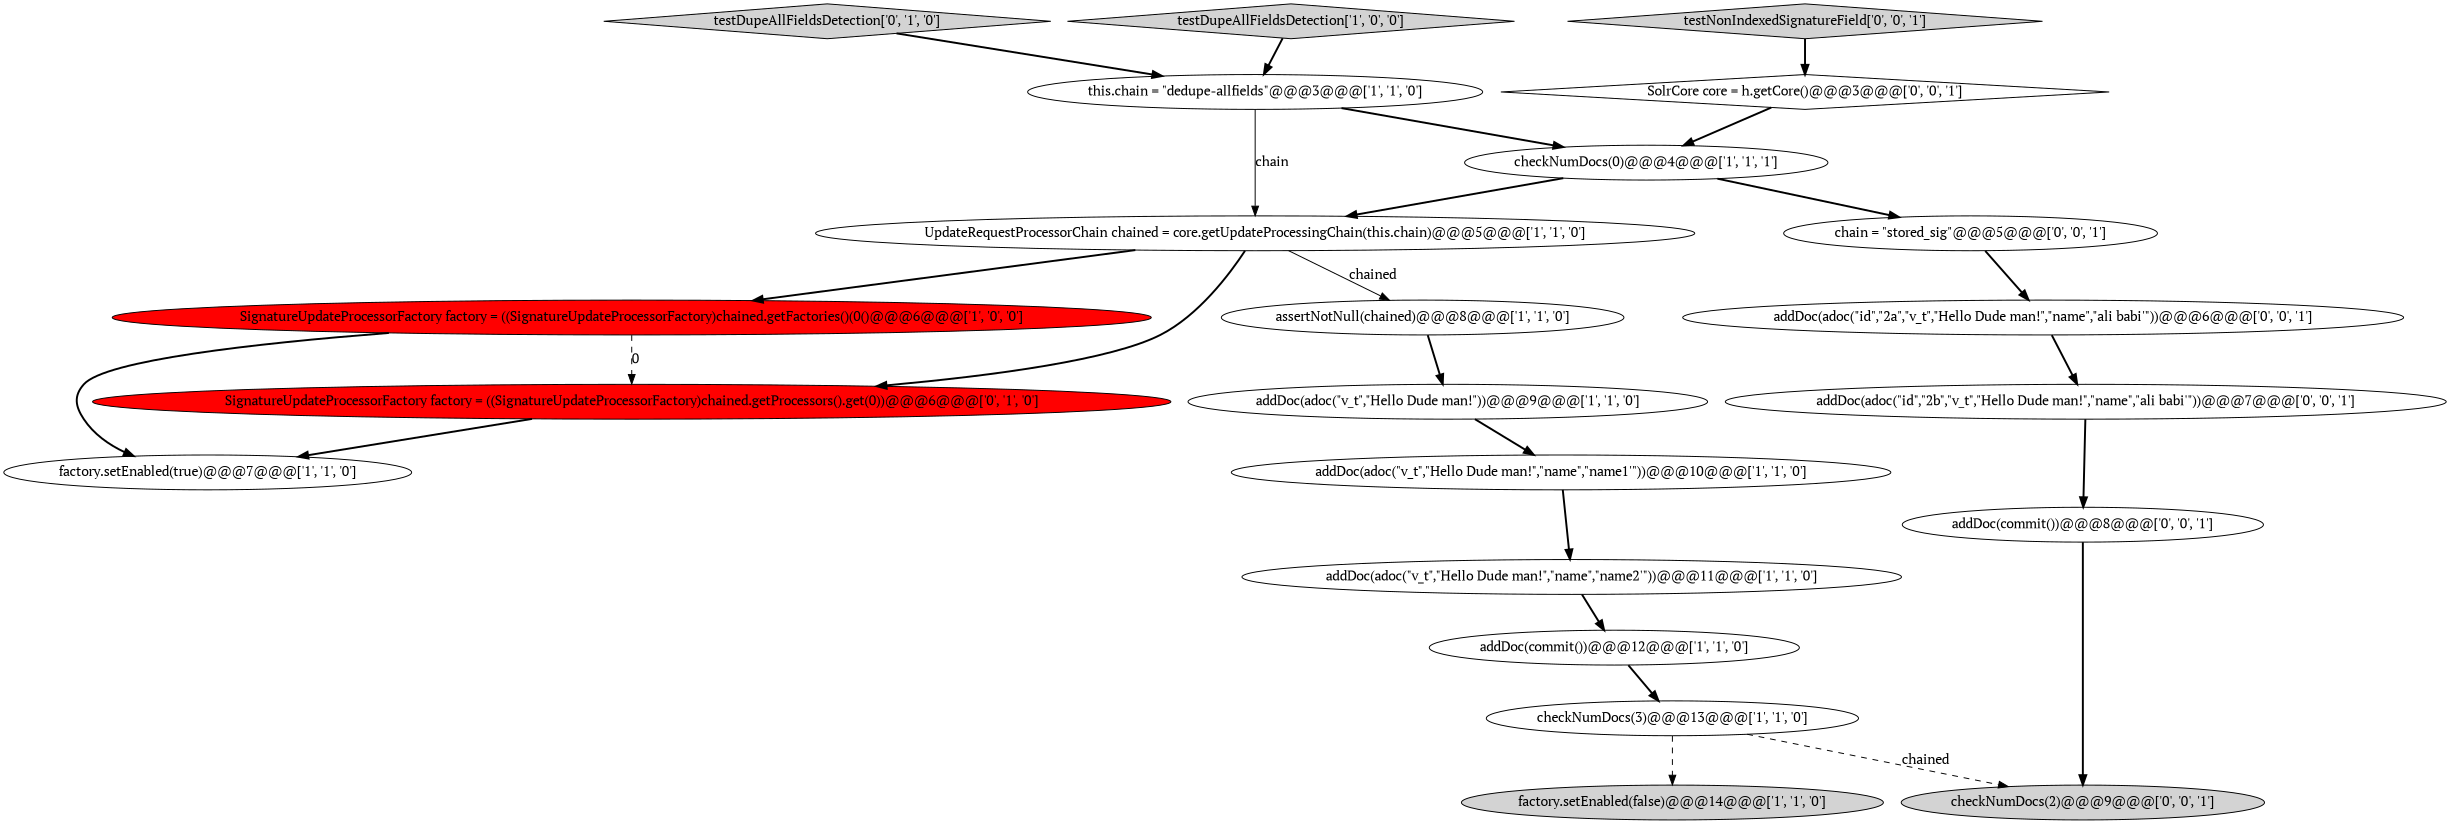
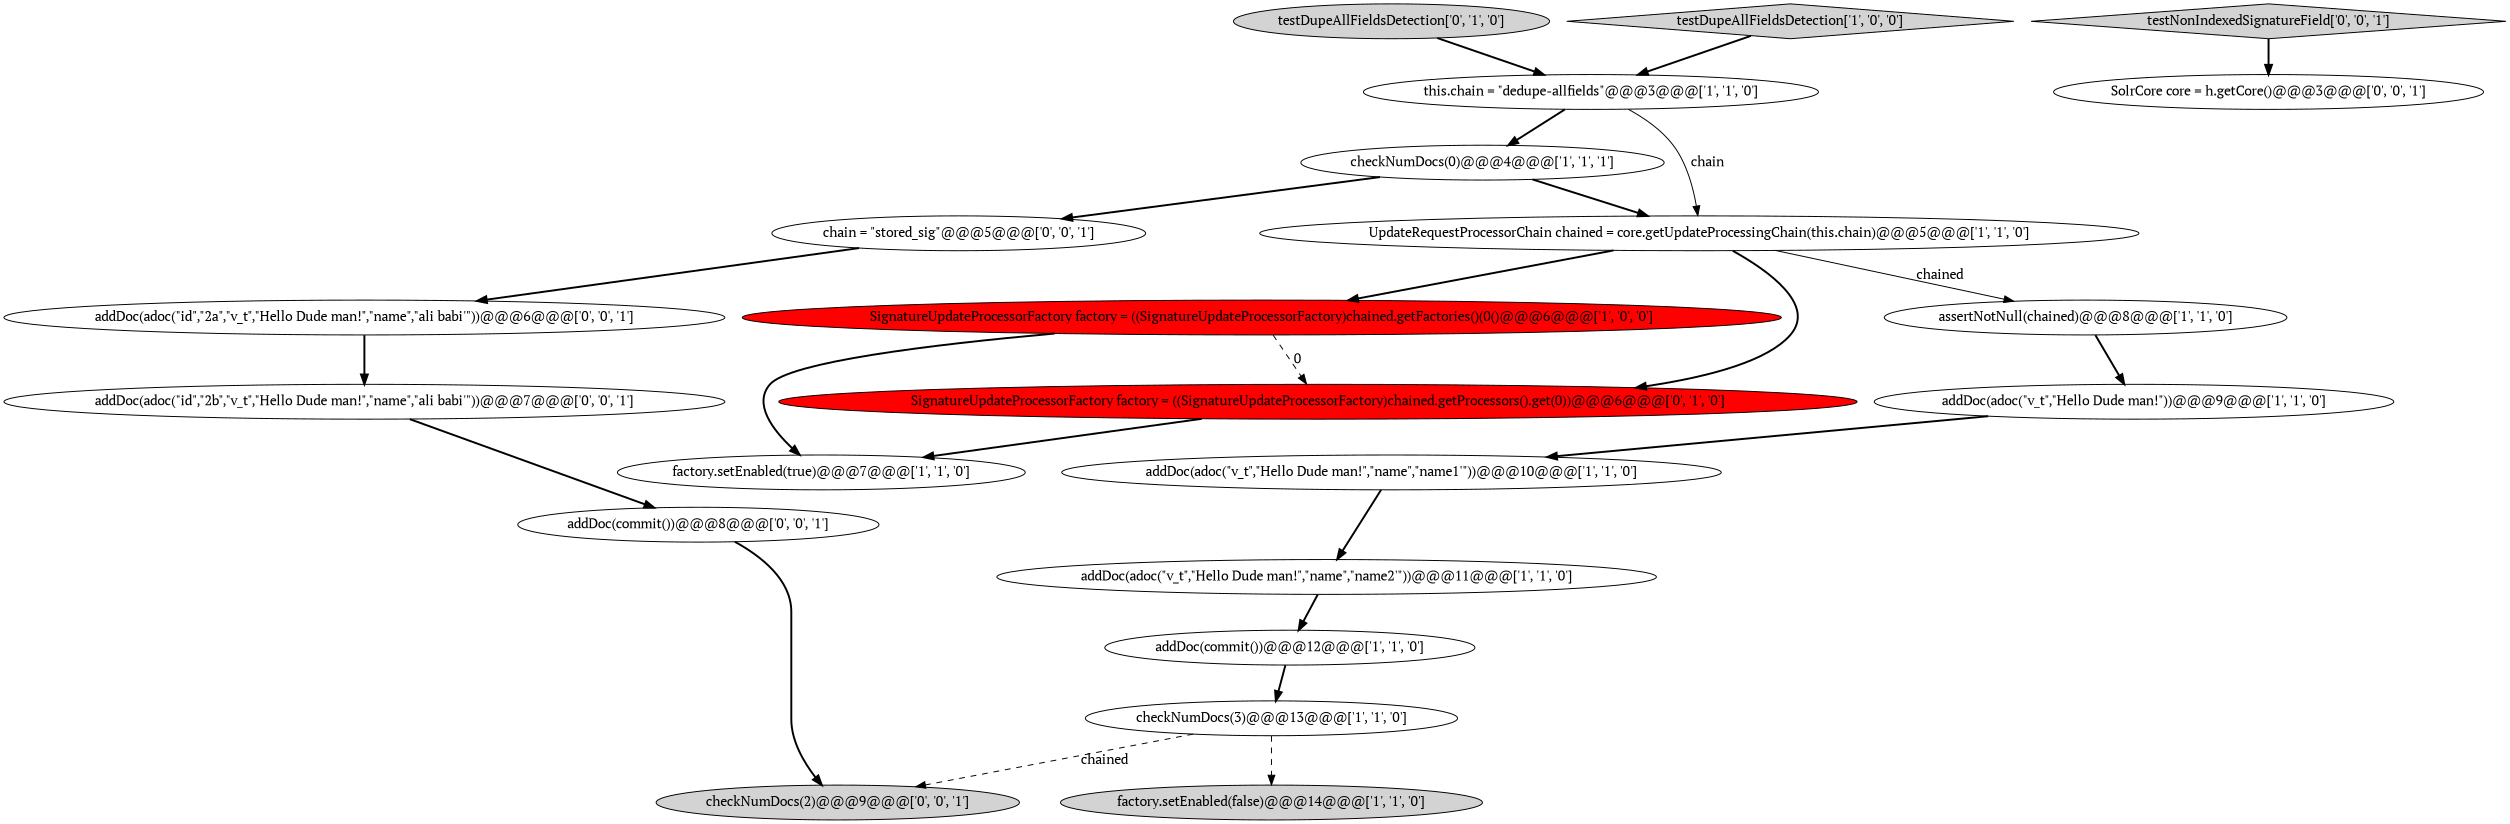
(827, 21) -> (1391, 21)
(1805, 92) -> (2269, 92)
(1732, 125) -> none
